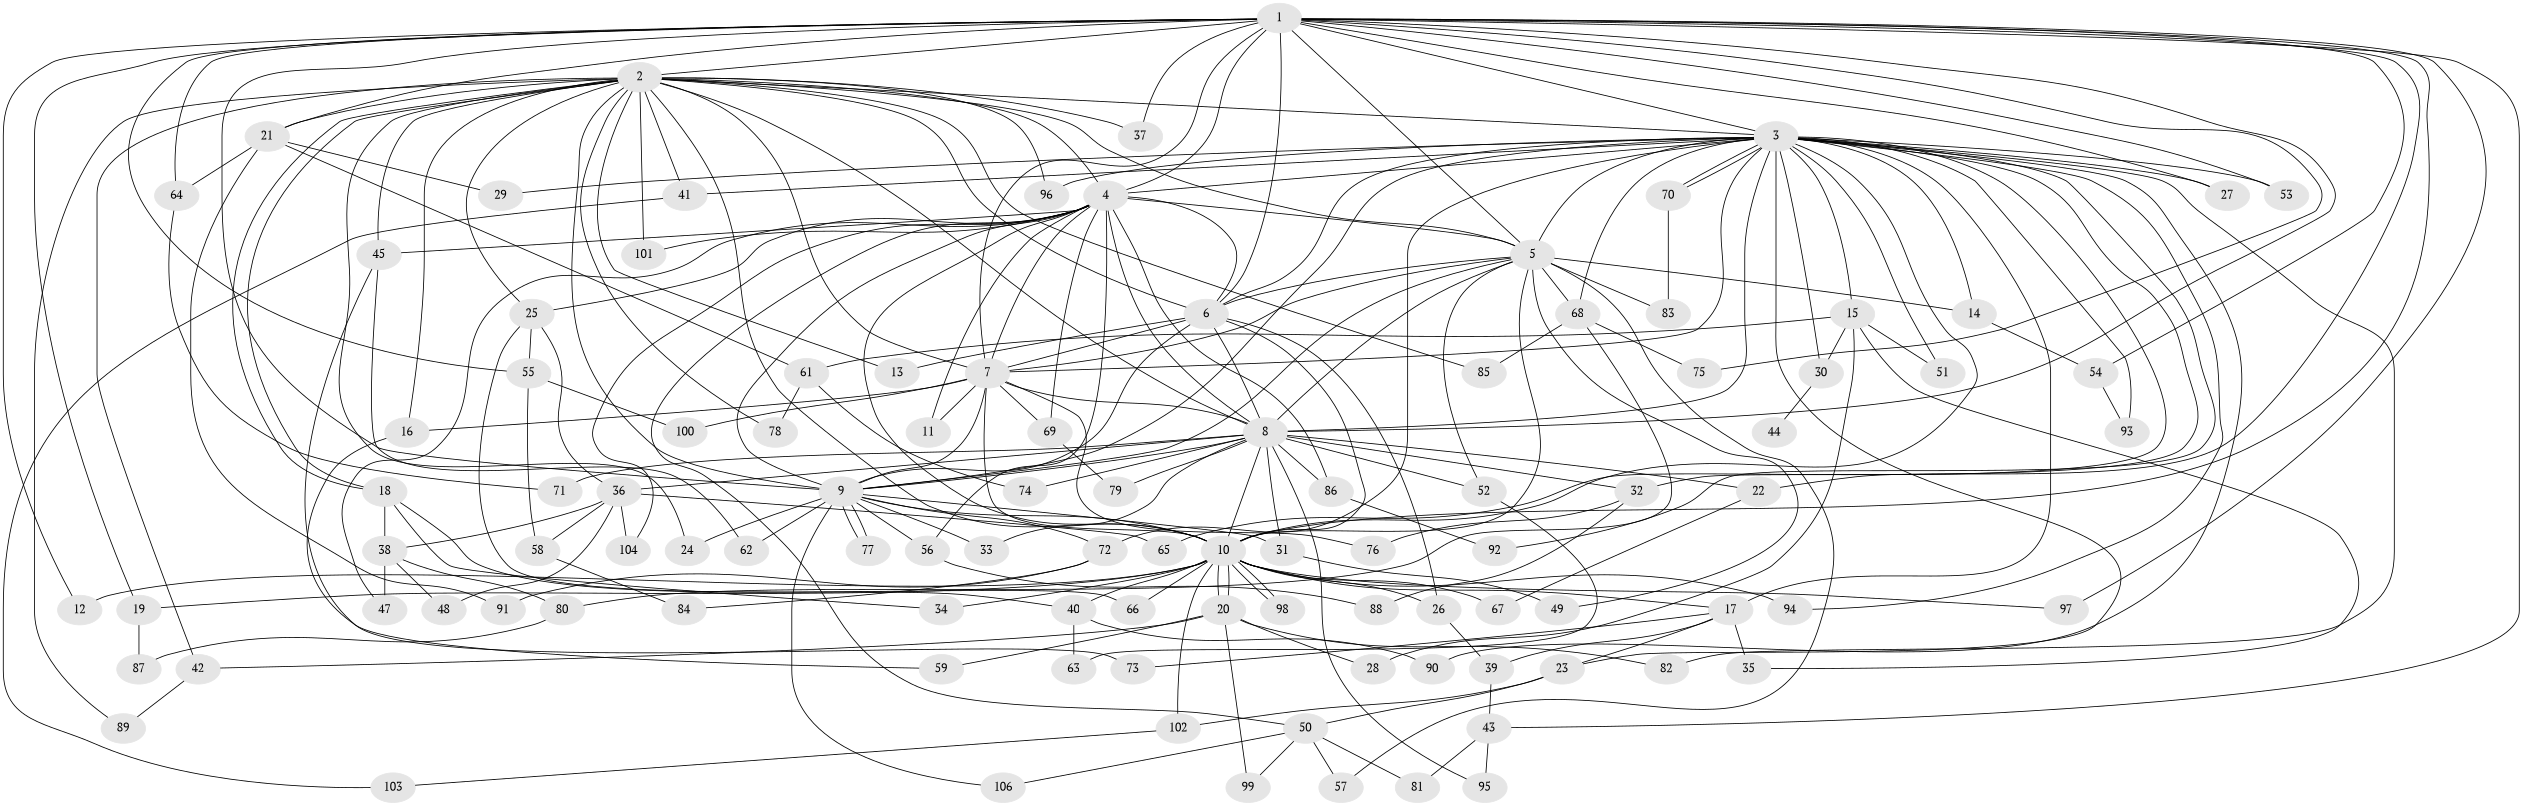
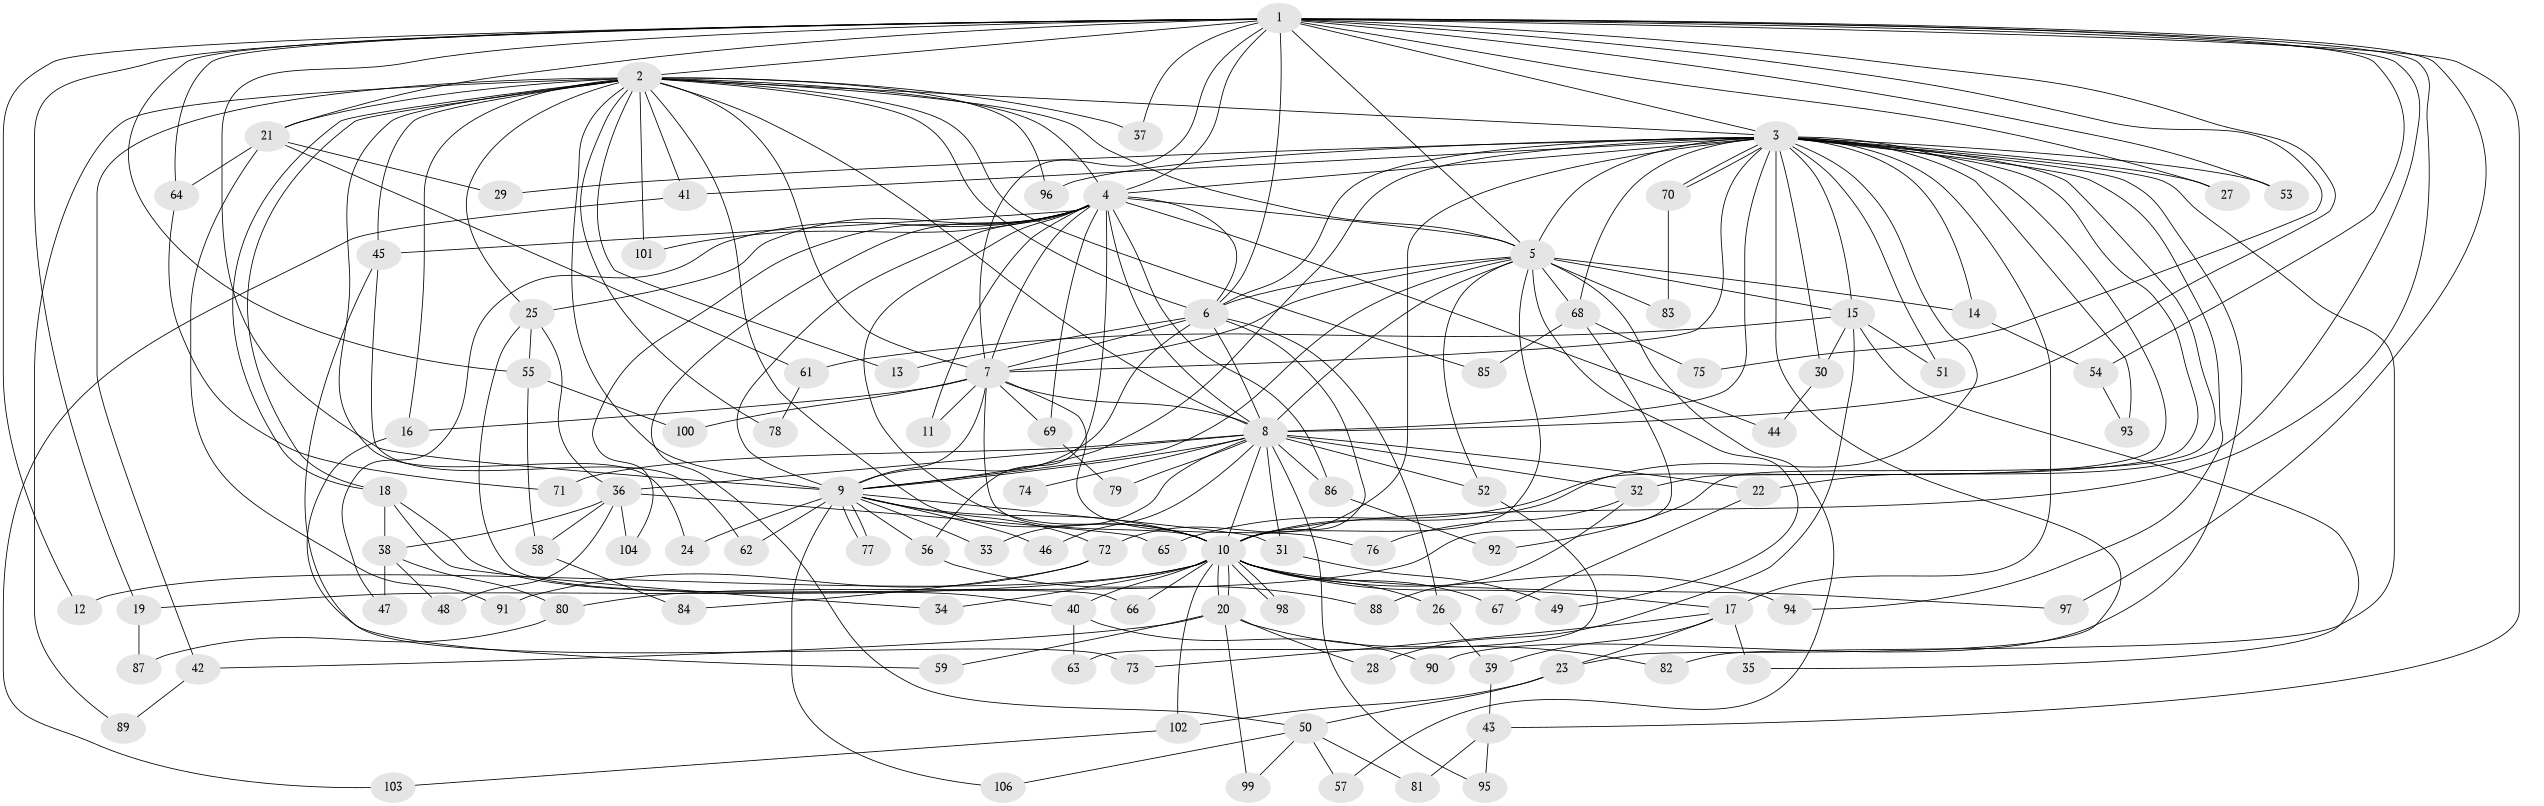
none -> (1693, 284)
none -> (1442, 309)
(886, 439) -> none
none -> (1046, 551)
